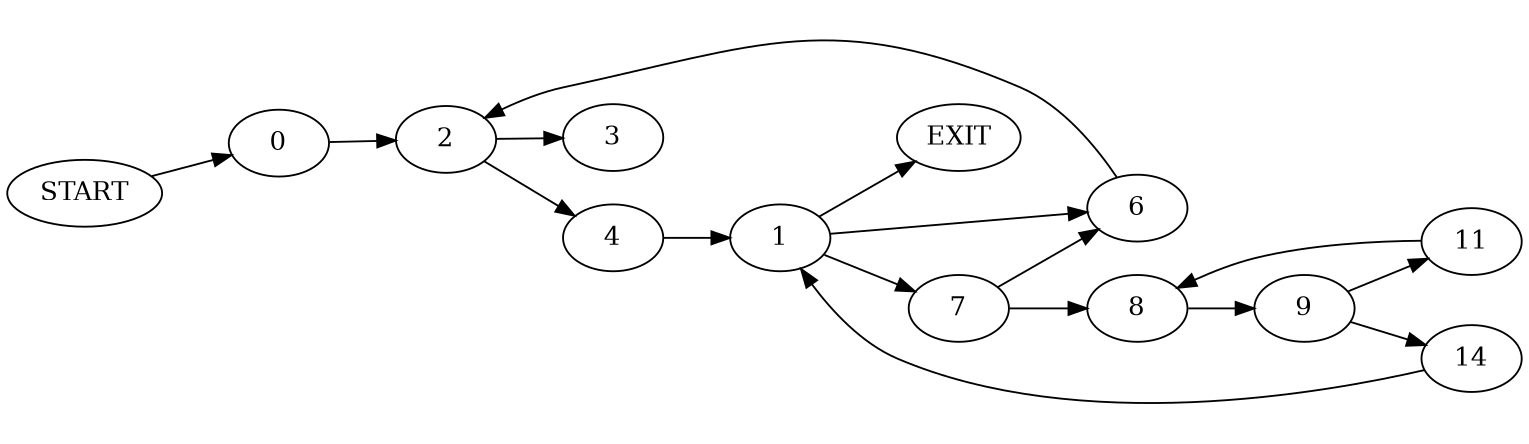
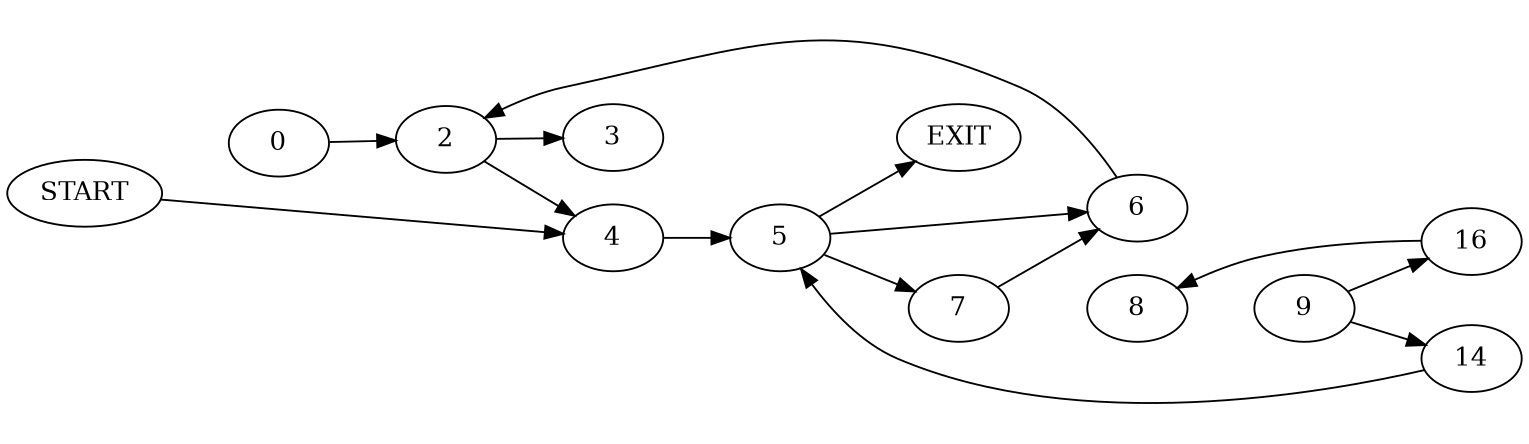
(182, 168) -> (352, 216)
(780, 238) -> (780, 238)
(1472, 242) -> (1472, 242)
(1039, 308) -> none
(1212, 308) -> none
